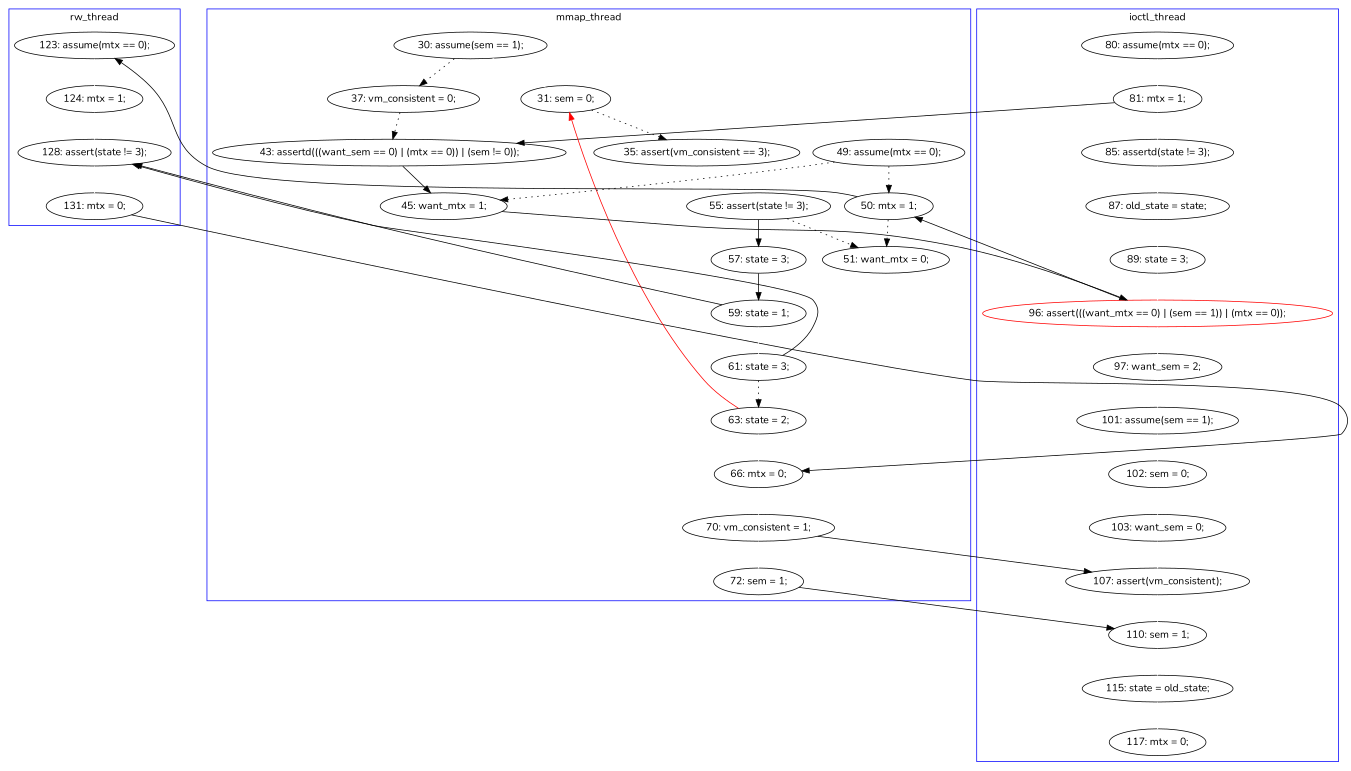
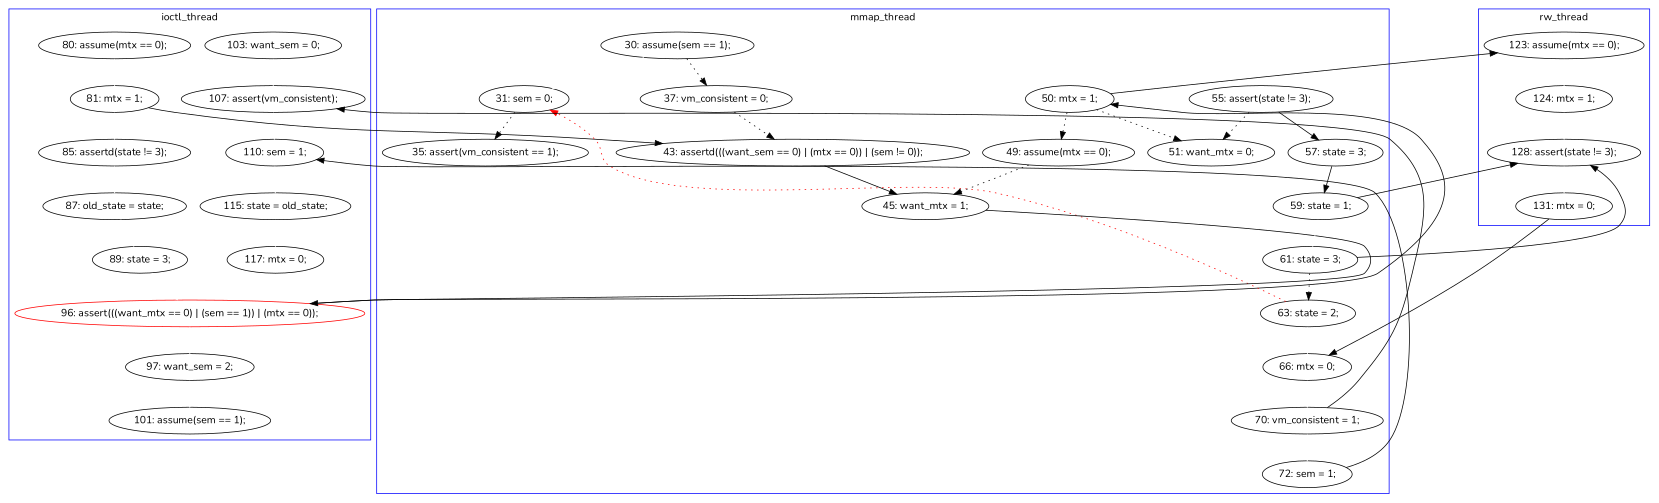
(697, 153) -> (485, 153)
(889, 176) -> (1065, 122)
(635, 276) -> (918, 187)
(1158, 474) -> none
